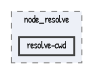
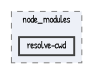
(47, 20) -> (47, 20)
